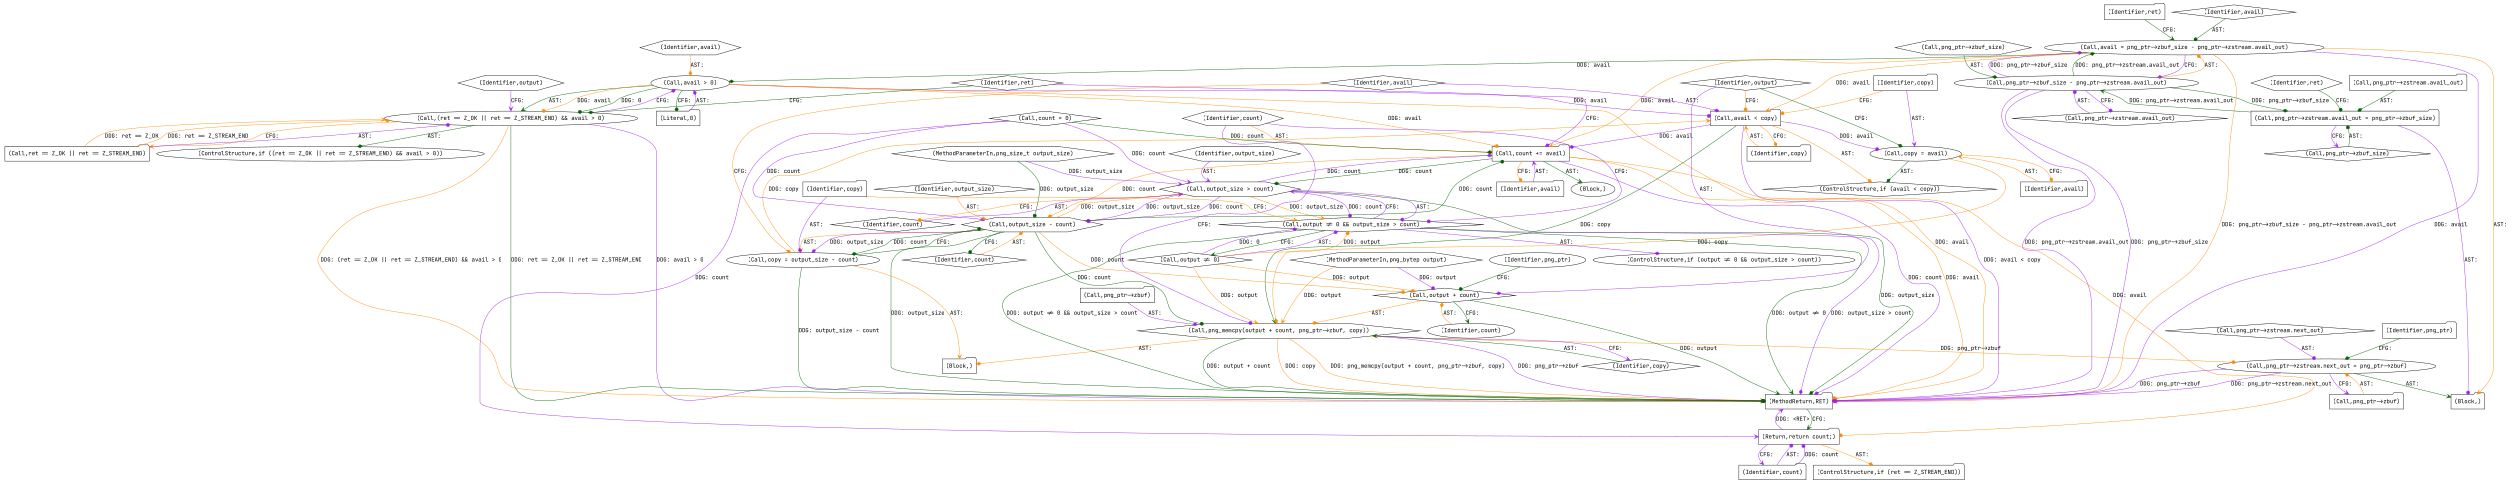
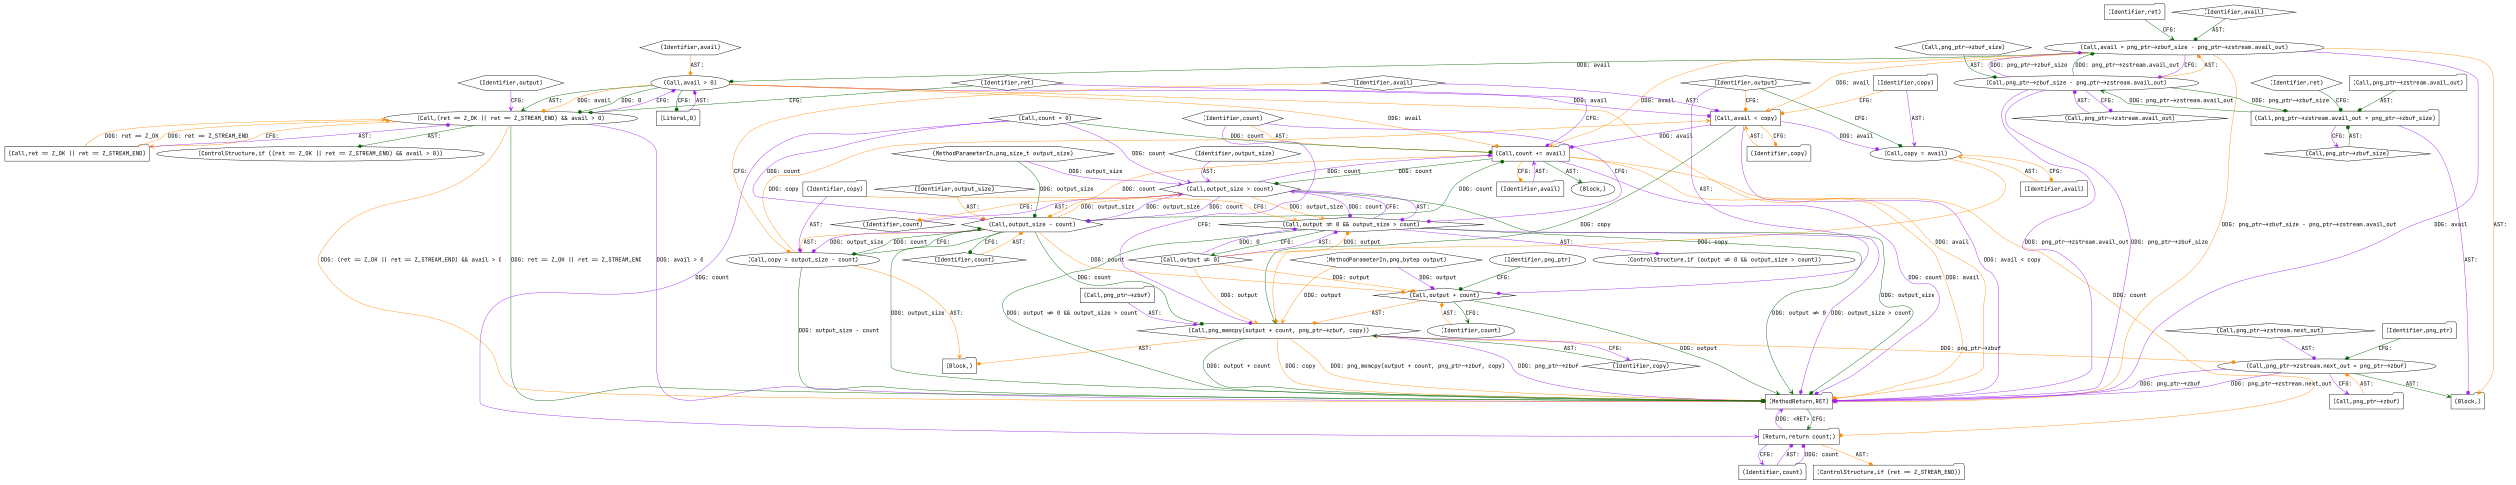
(1207, 137) -> (1207, 137)
(1880, 189) -> none
(1415, 277) -> (1415, 277)
(2130, 295) -> (2130, 295)
